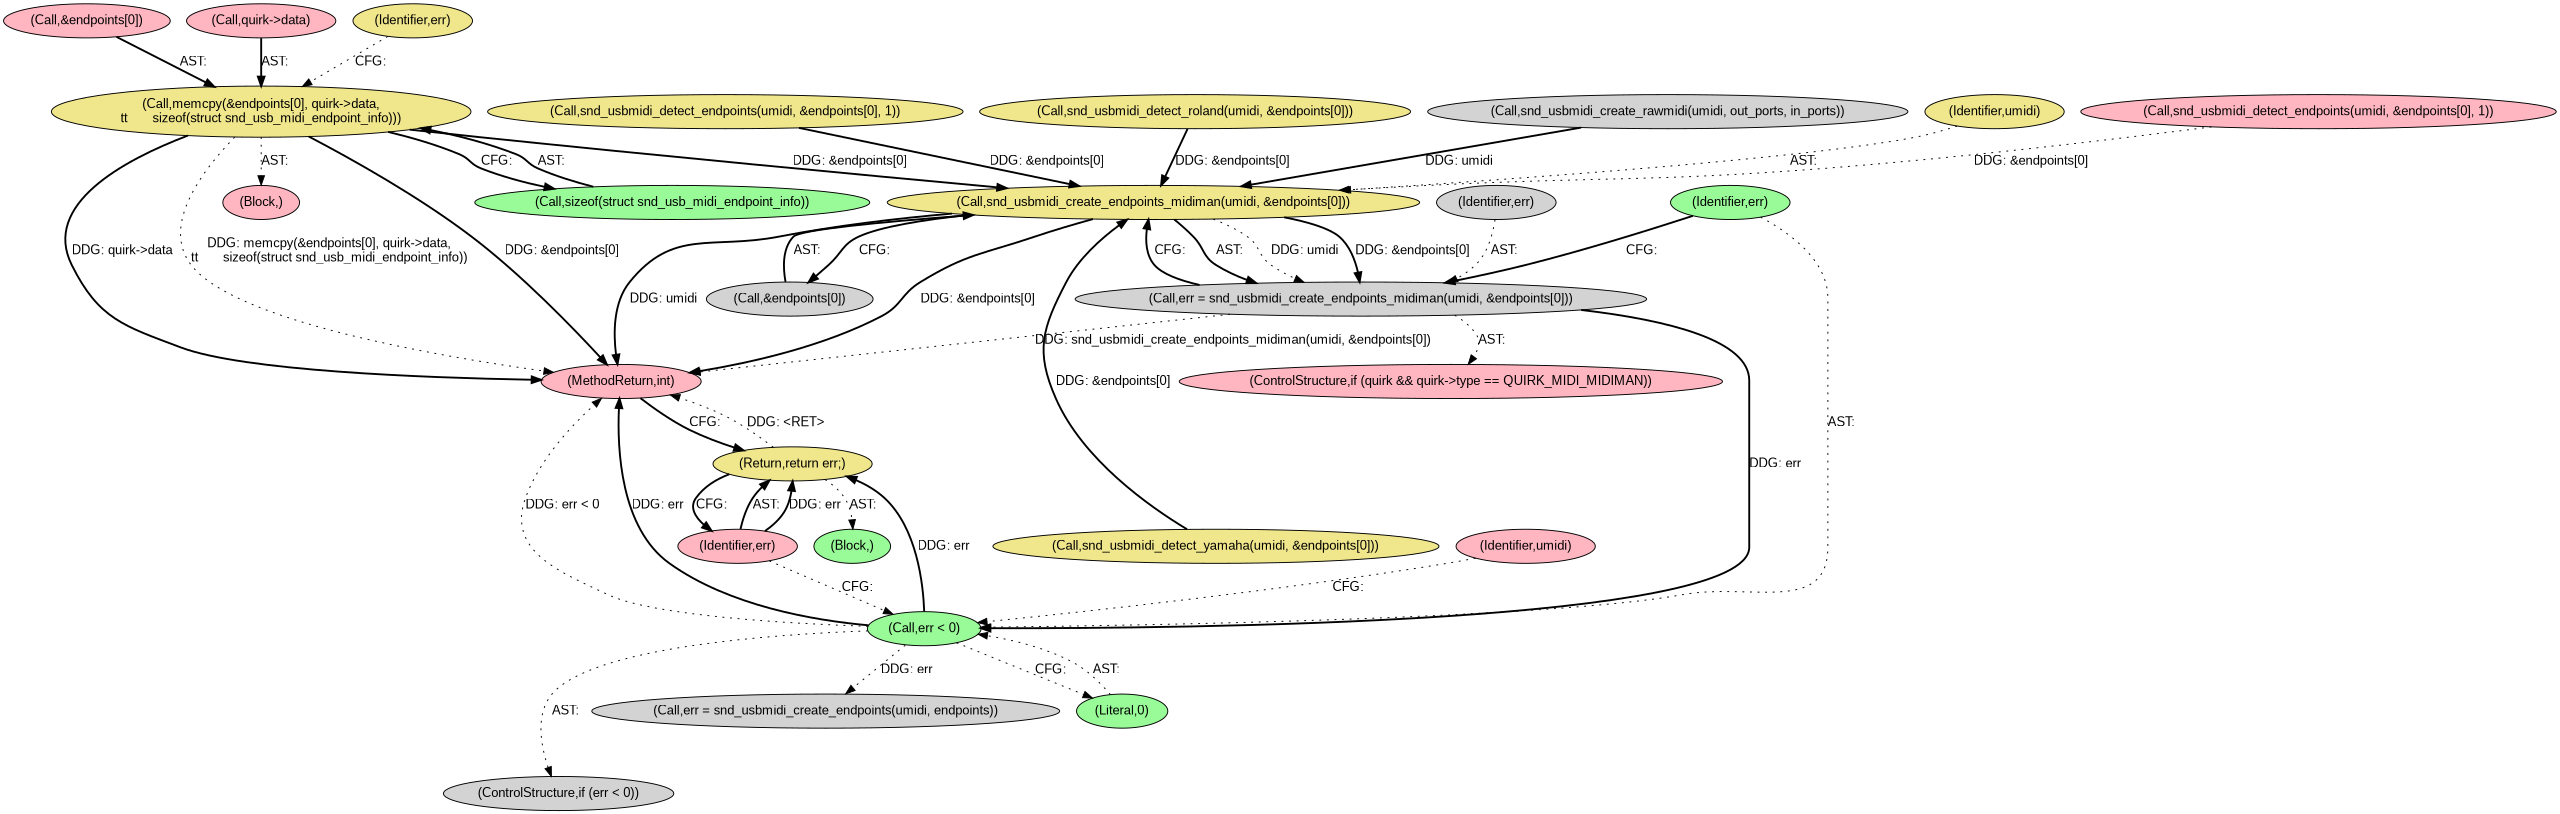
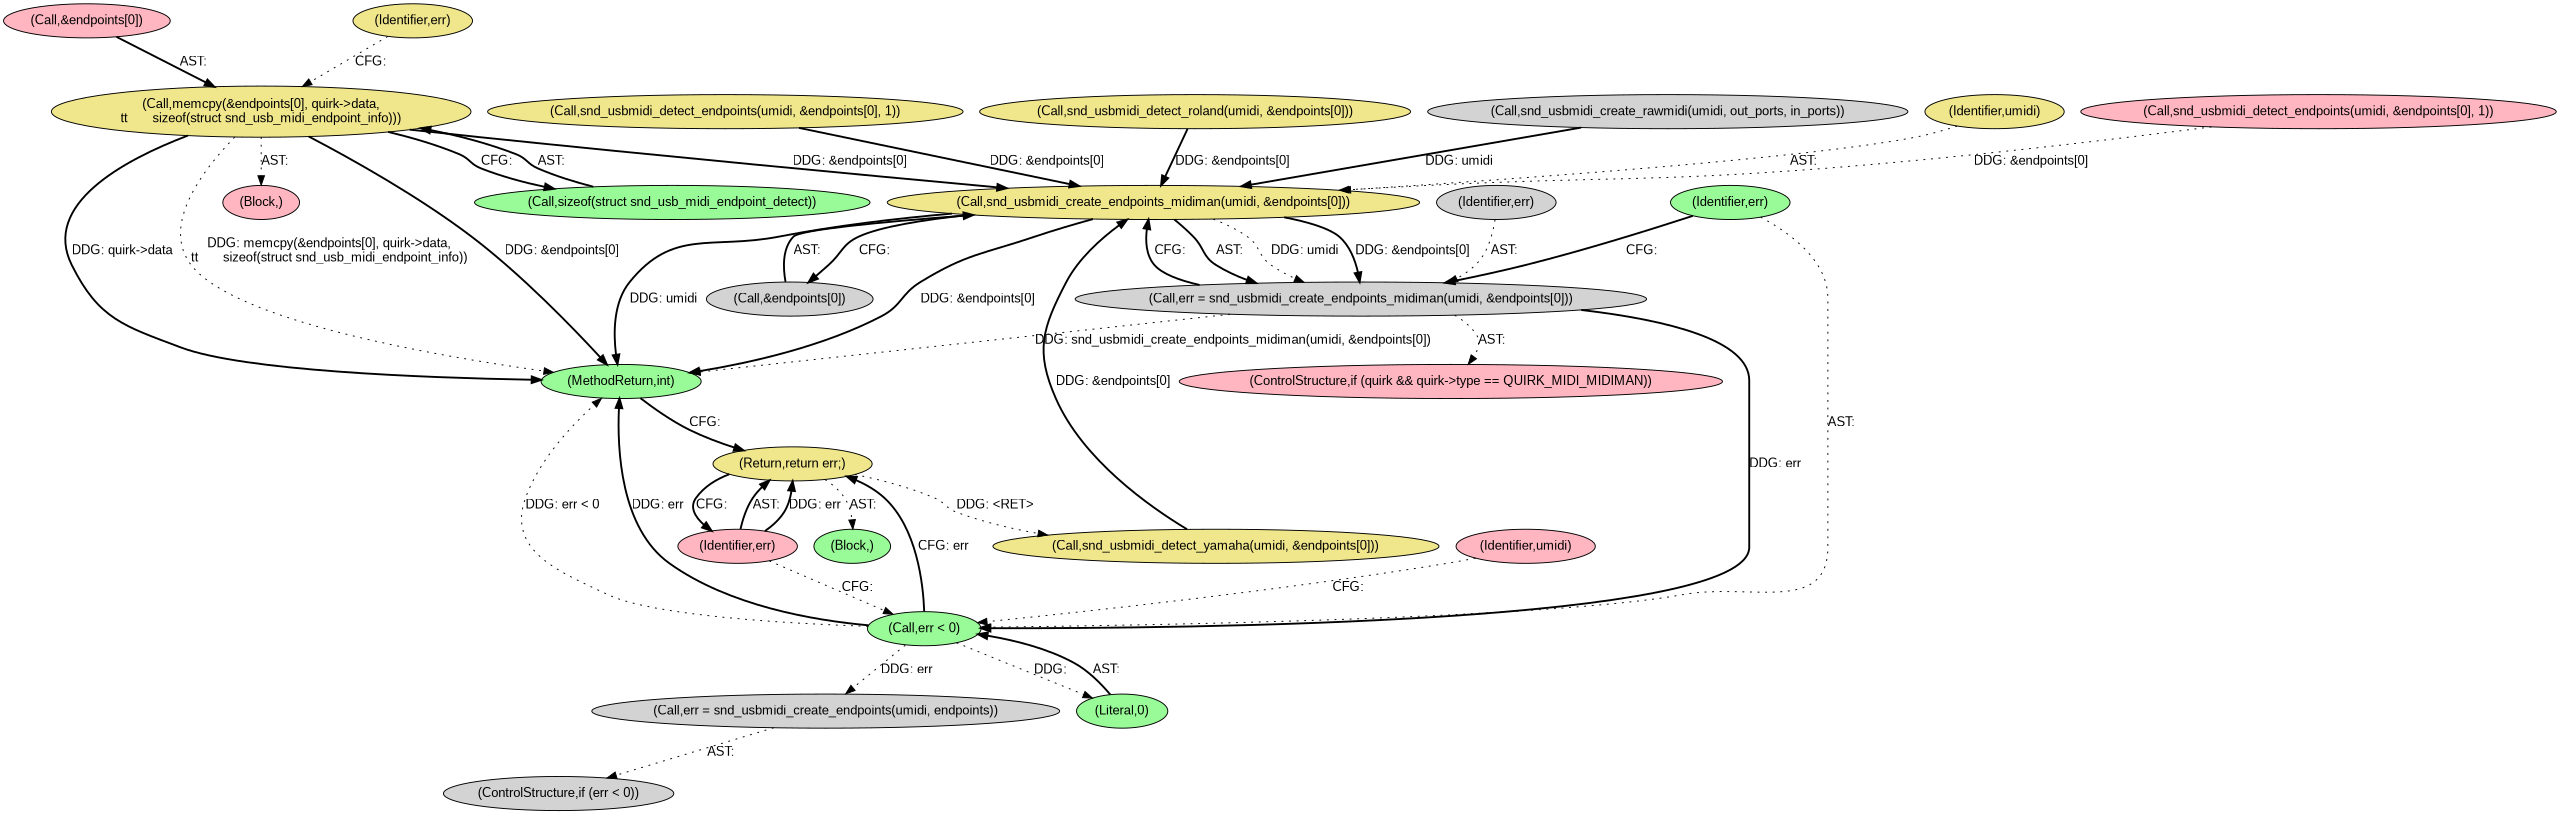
(261, 21) -> none
(672, 202) -> (672, 202)
(621, 381) -> (621, 381)
(729, 418) -> (946, 506)
(944, 546) -> (944, 546)
(667, 650) -> (695, 752)
(1055, 654) -> (1055, 654)
(1053, 670) -> (1053, 670)
